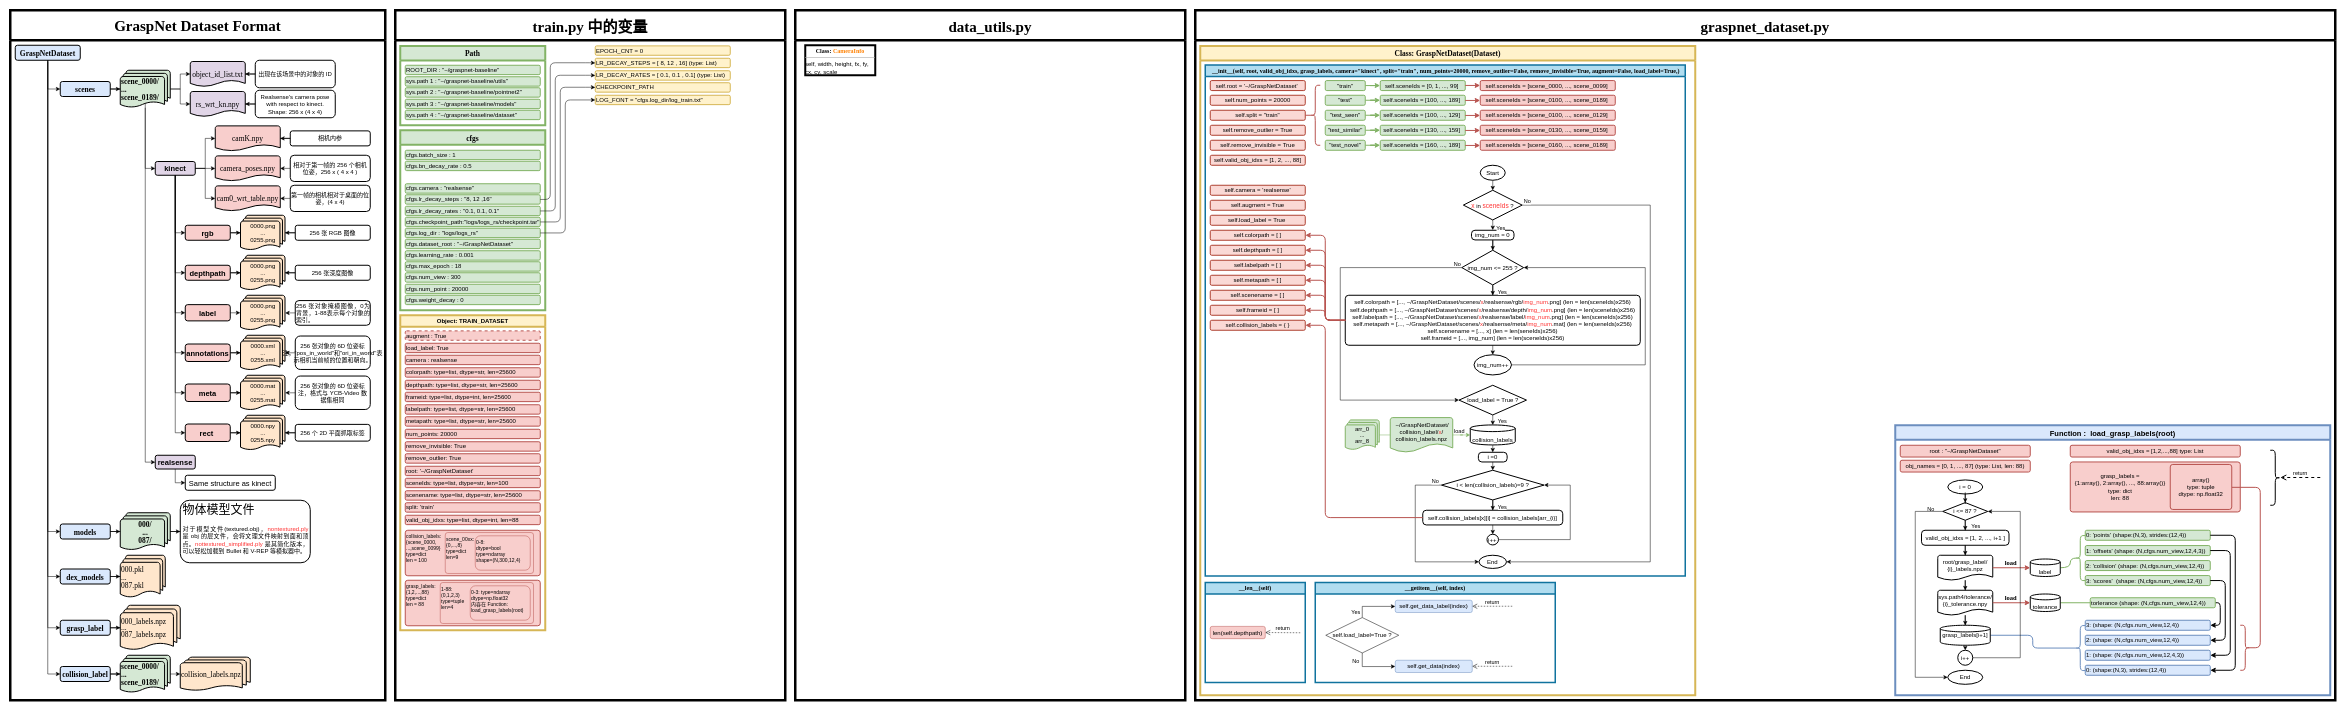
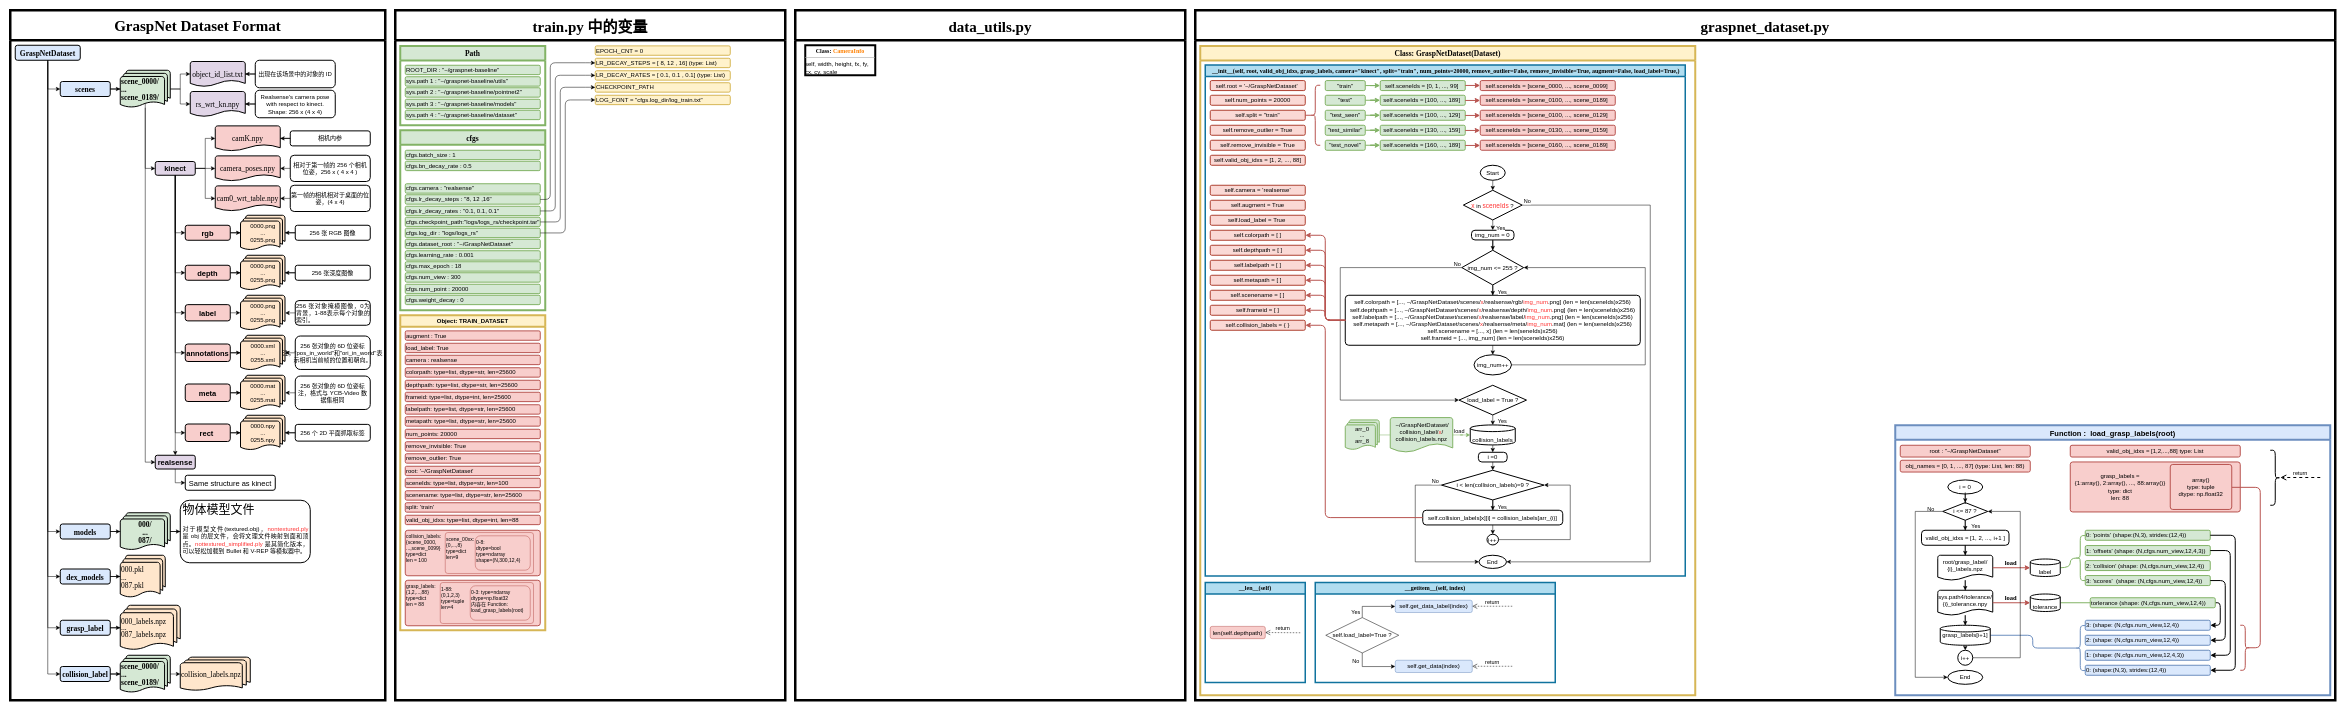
(208, 273) -> (208, 273)
(473, 336) -> (473, 336)
(180, 393) -> (175, 450)
